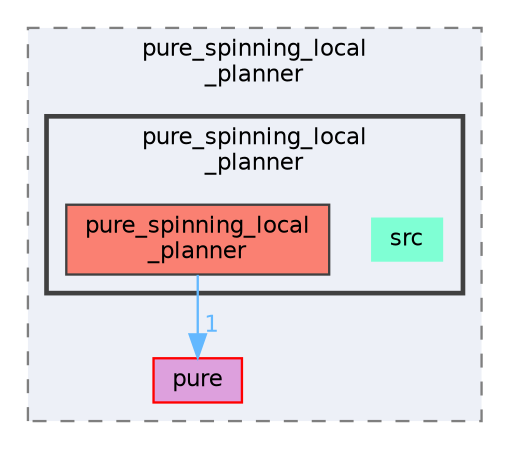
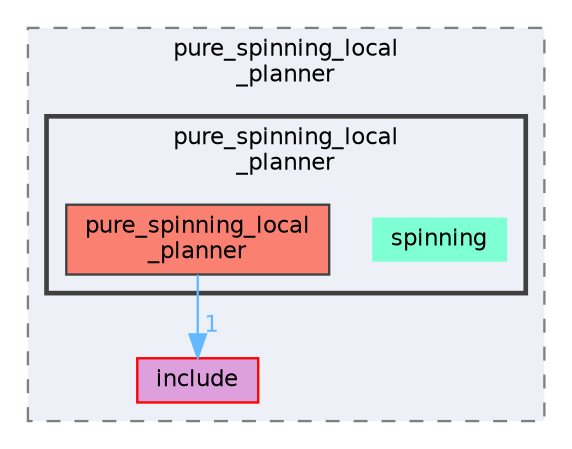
(407, 240) -> (440, 240)
(198, 380) -> (198, 380)
